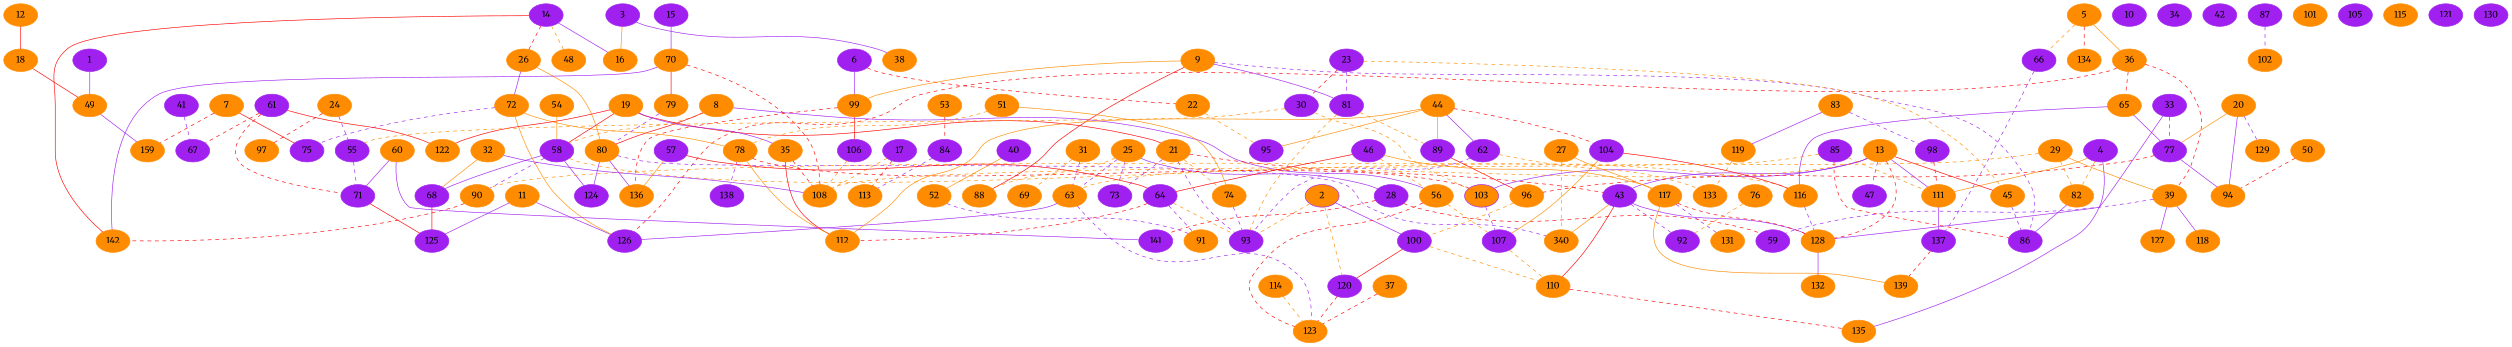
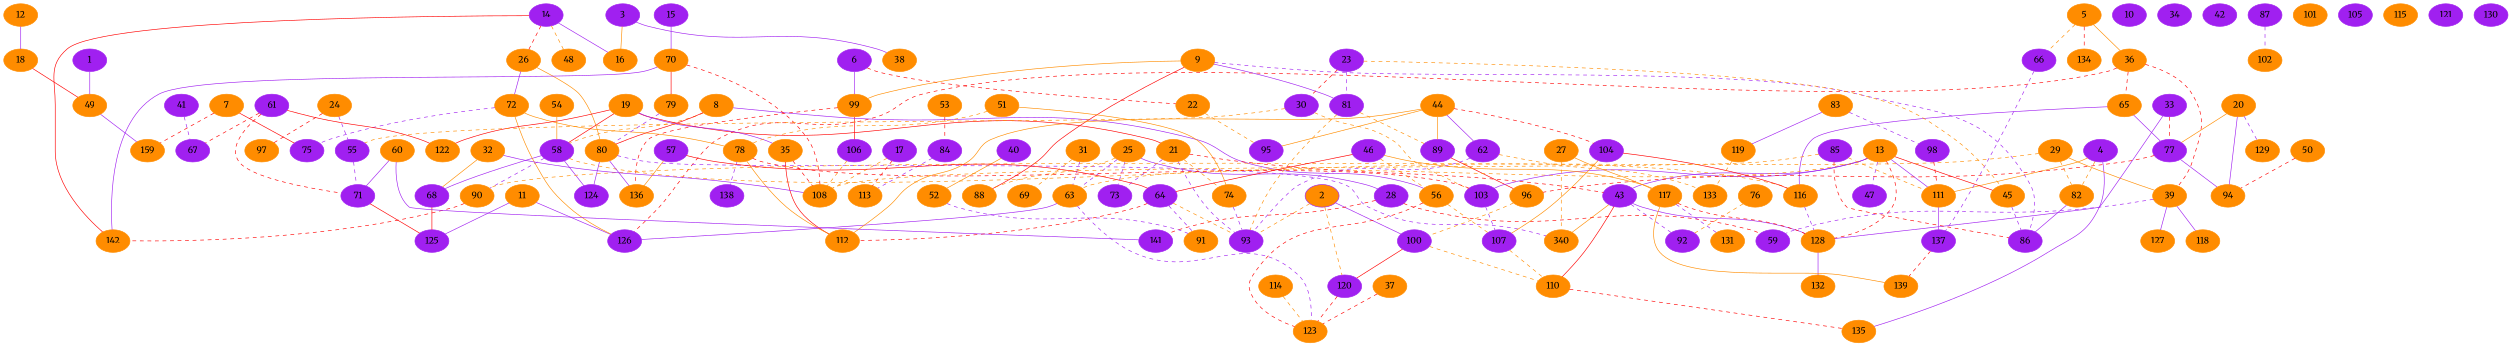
(21, 38) -> (21, 38)
(1482, 196) -> (1482, 196)
